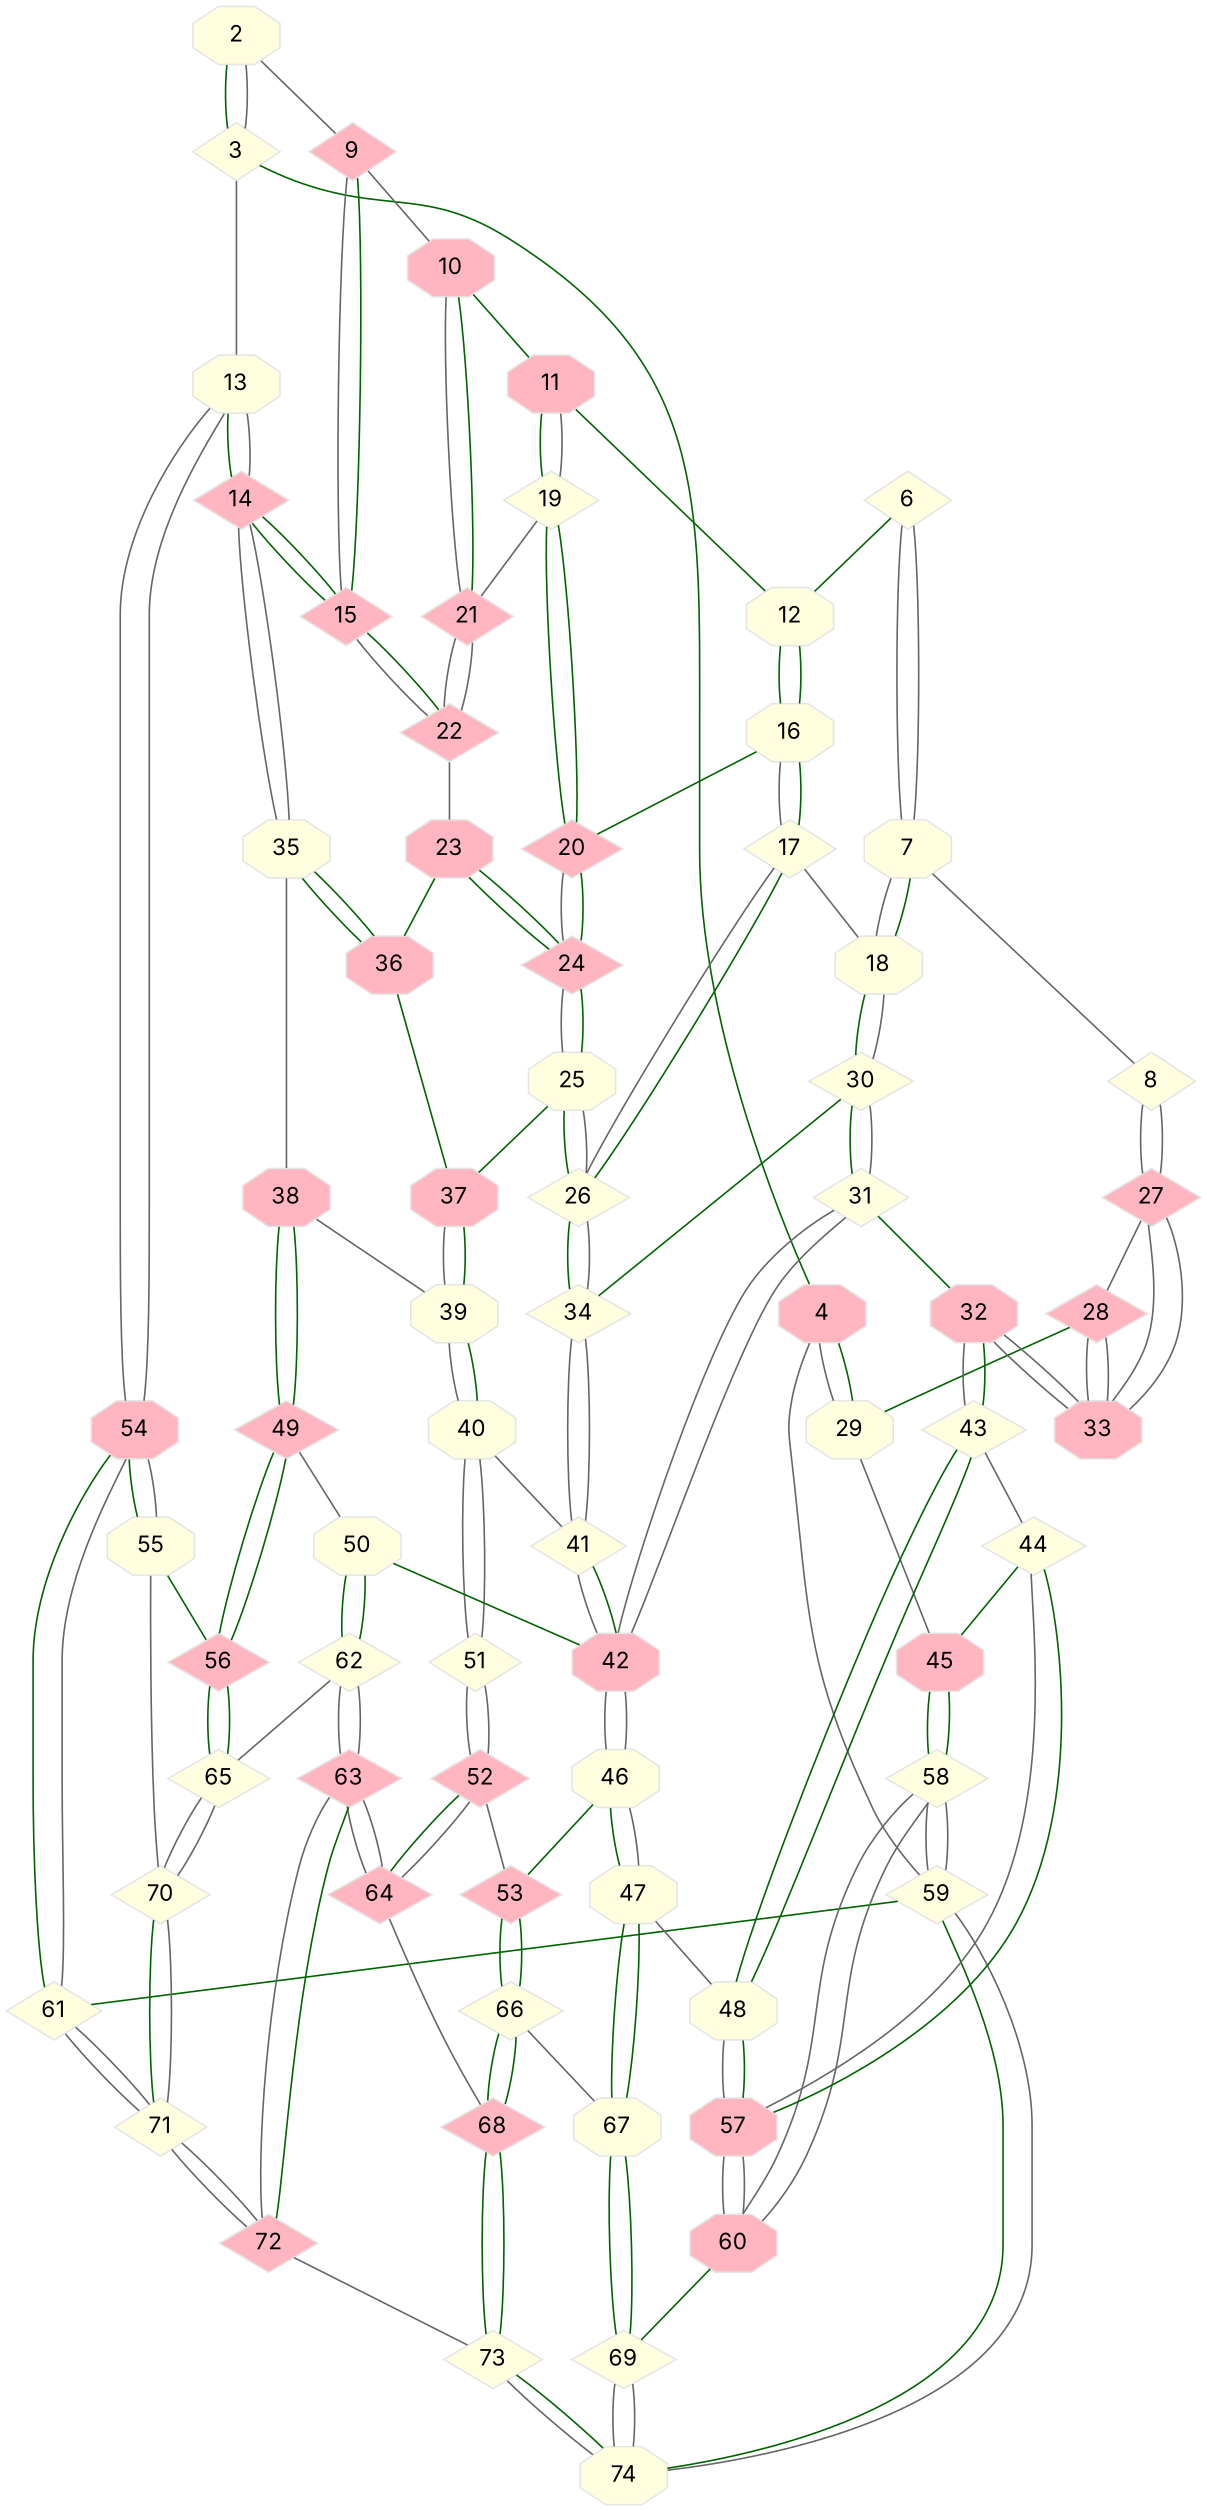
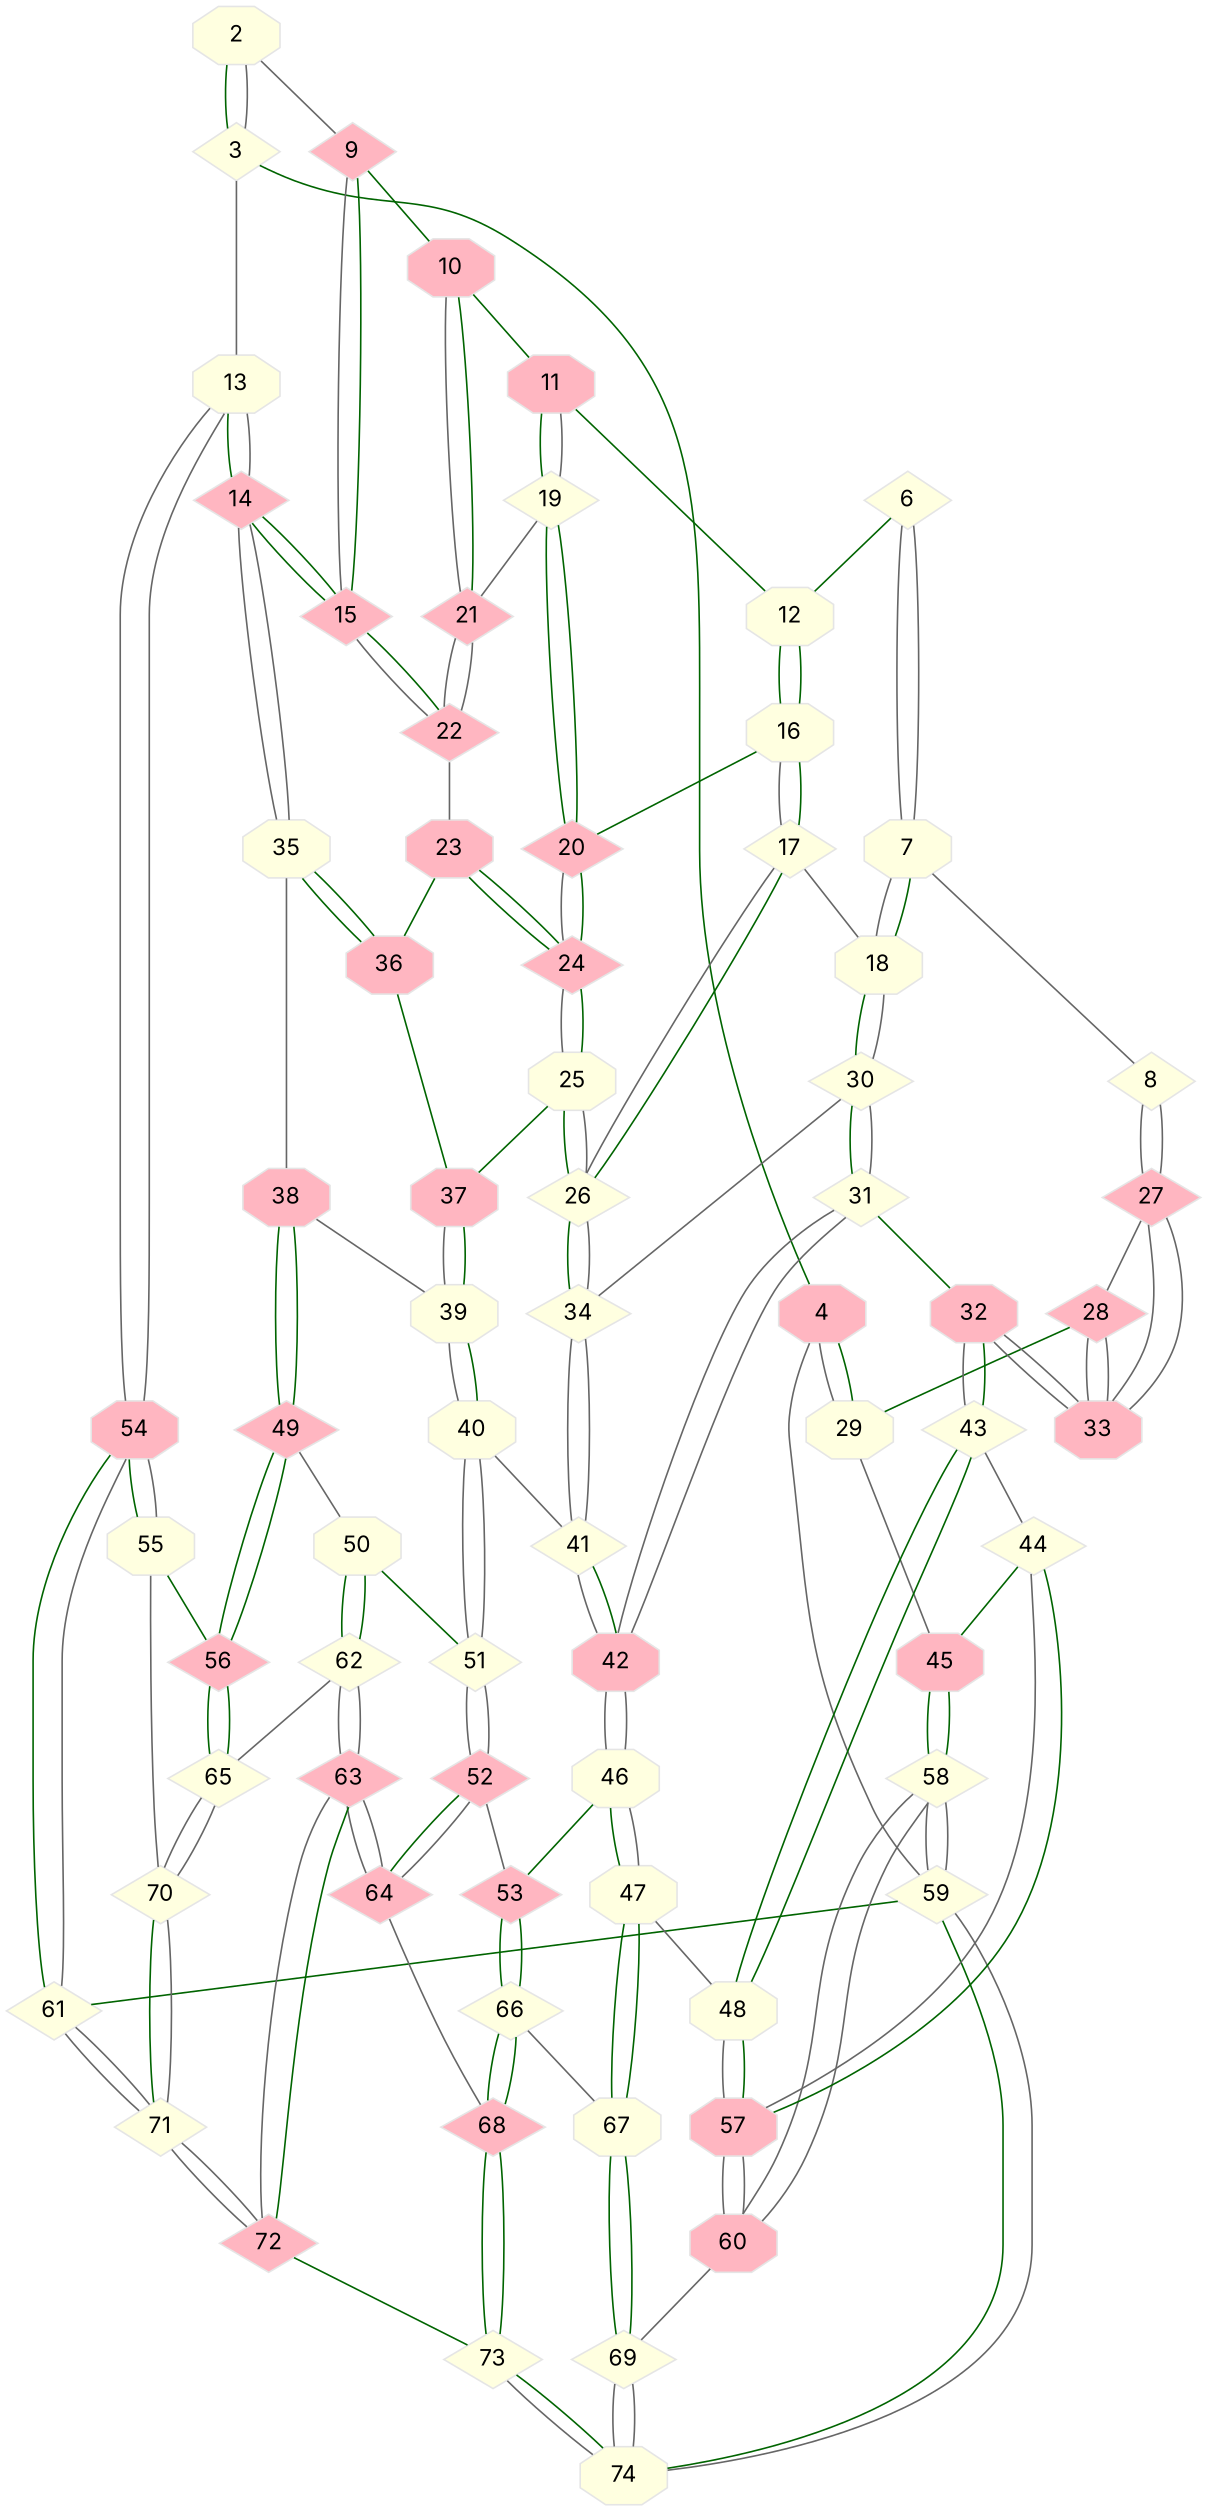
(405, 213) -> (405, 213)
(720, 1198) -> (720, 1198)
(496, 1608) -> (420, 1608)
(381, 2301) -> (381, 2301)
(676, 2304) -> (676, 2304)
